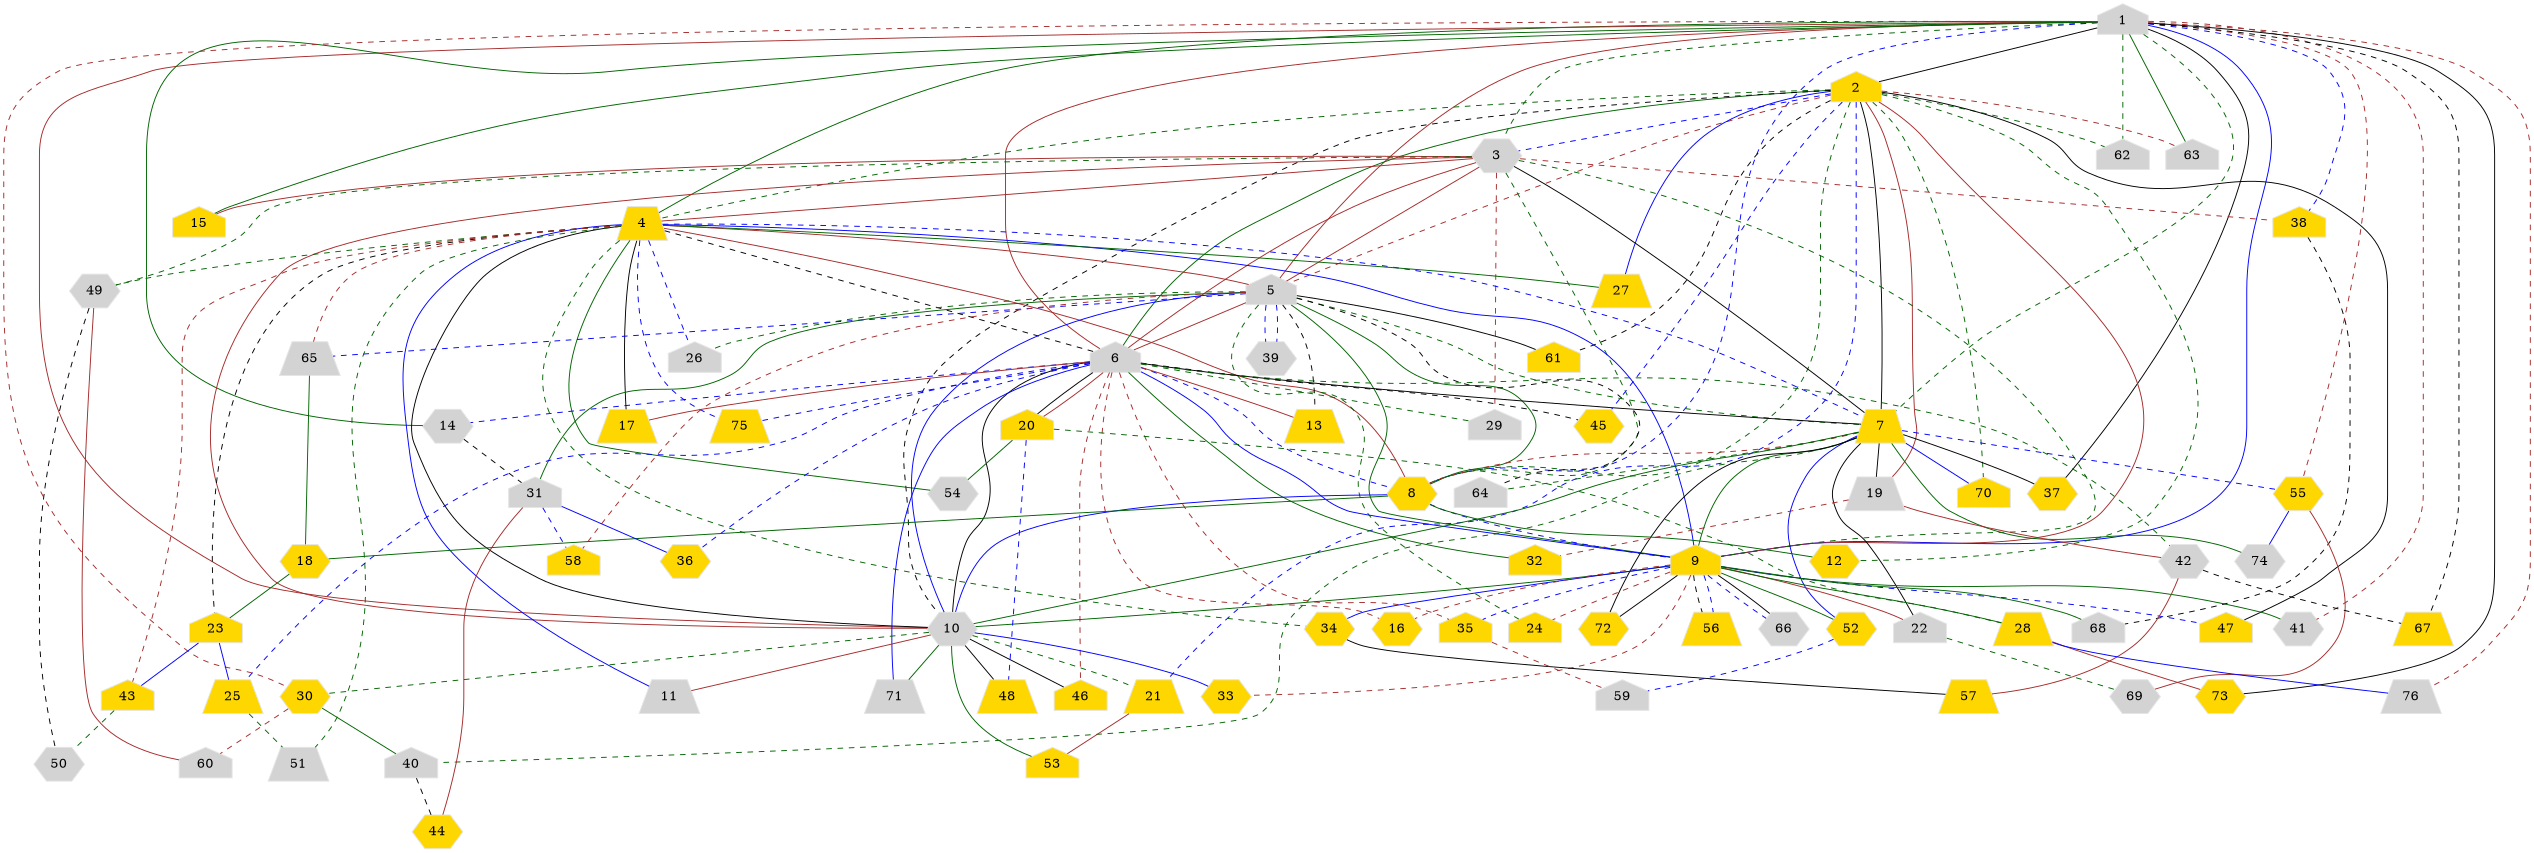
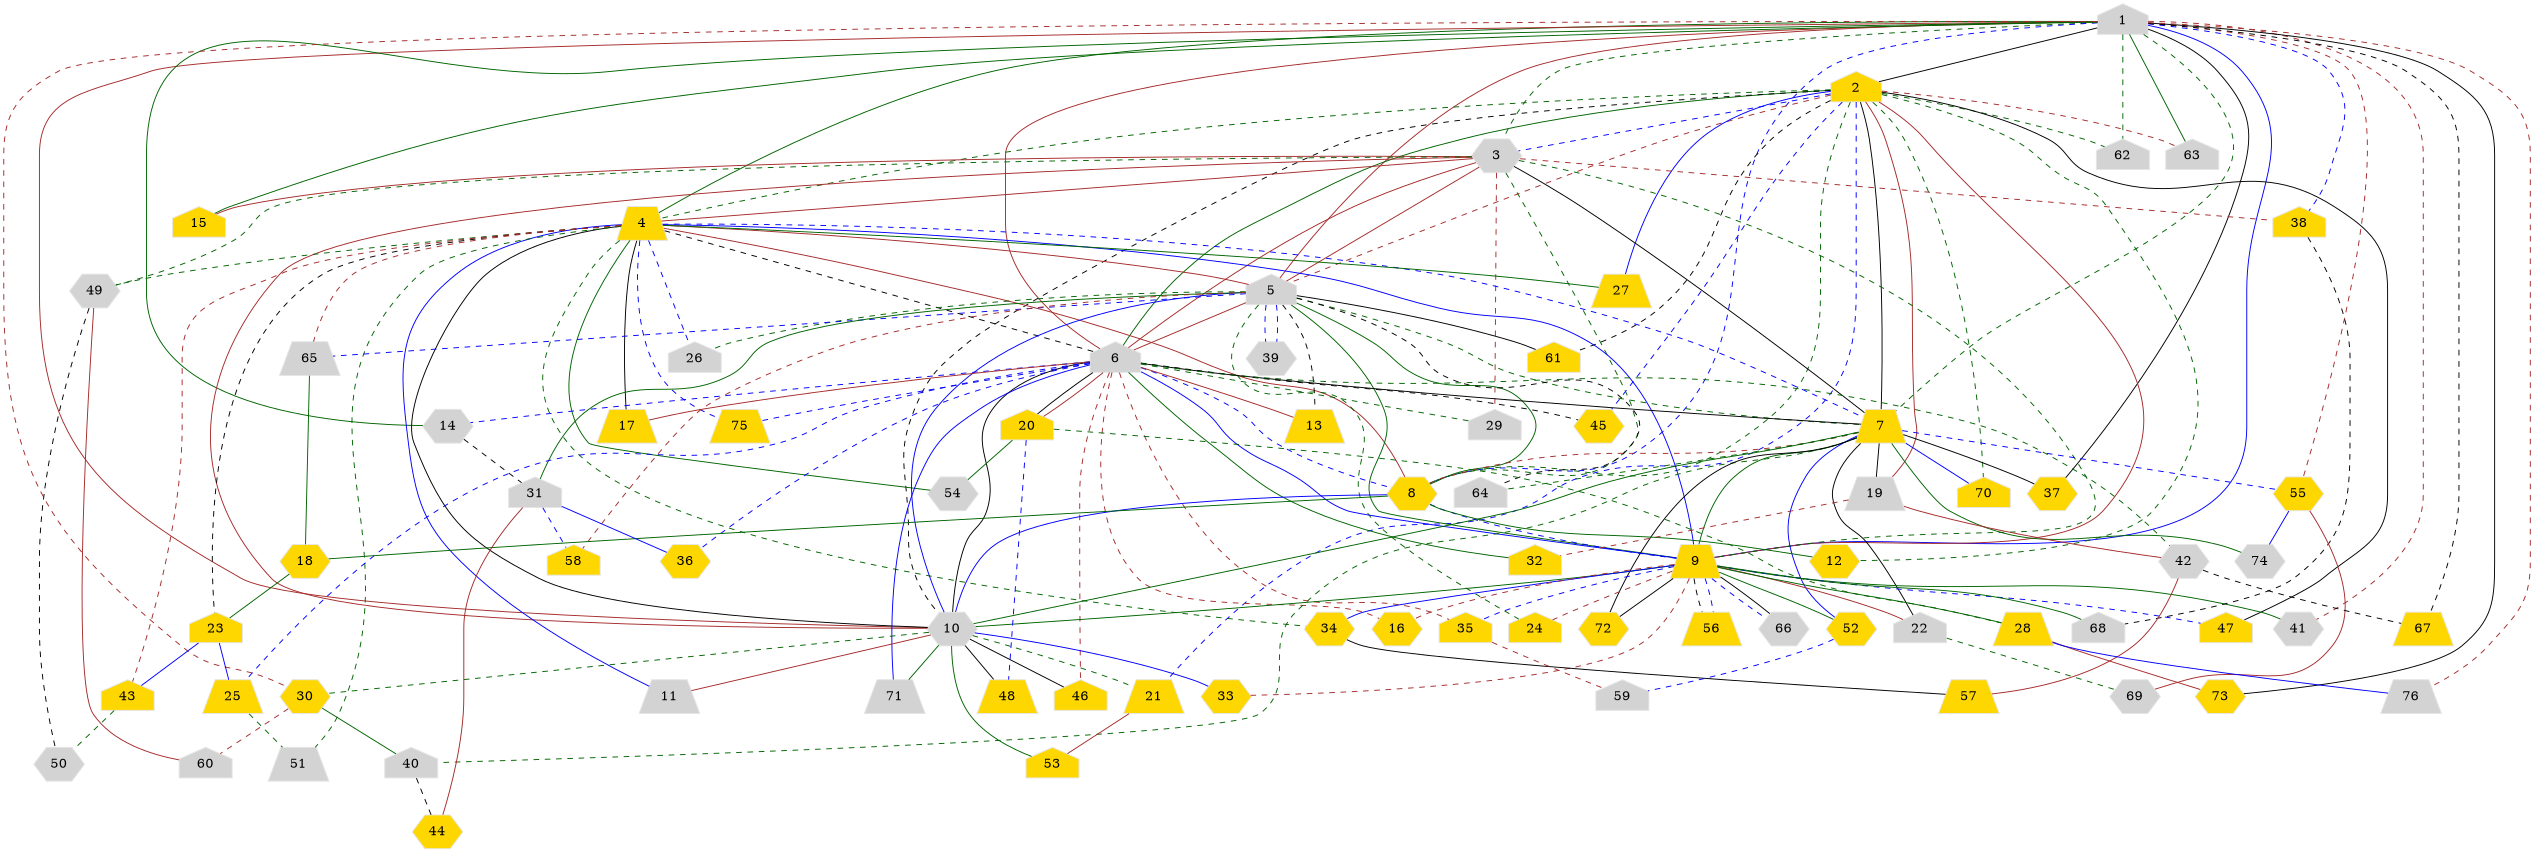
(1696, 561) -> (1696, 561)
